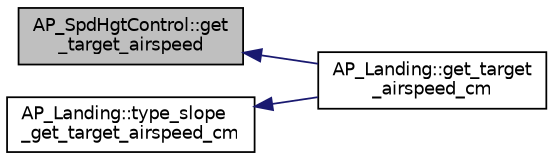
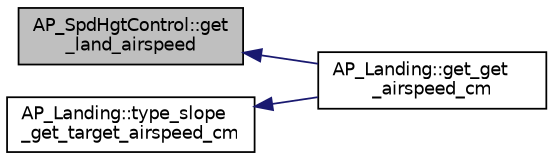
(131, 36) -> (131, 36)
(432, 80) -> (432, 80)
